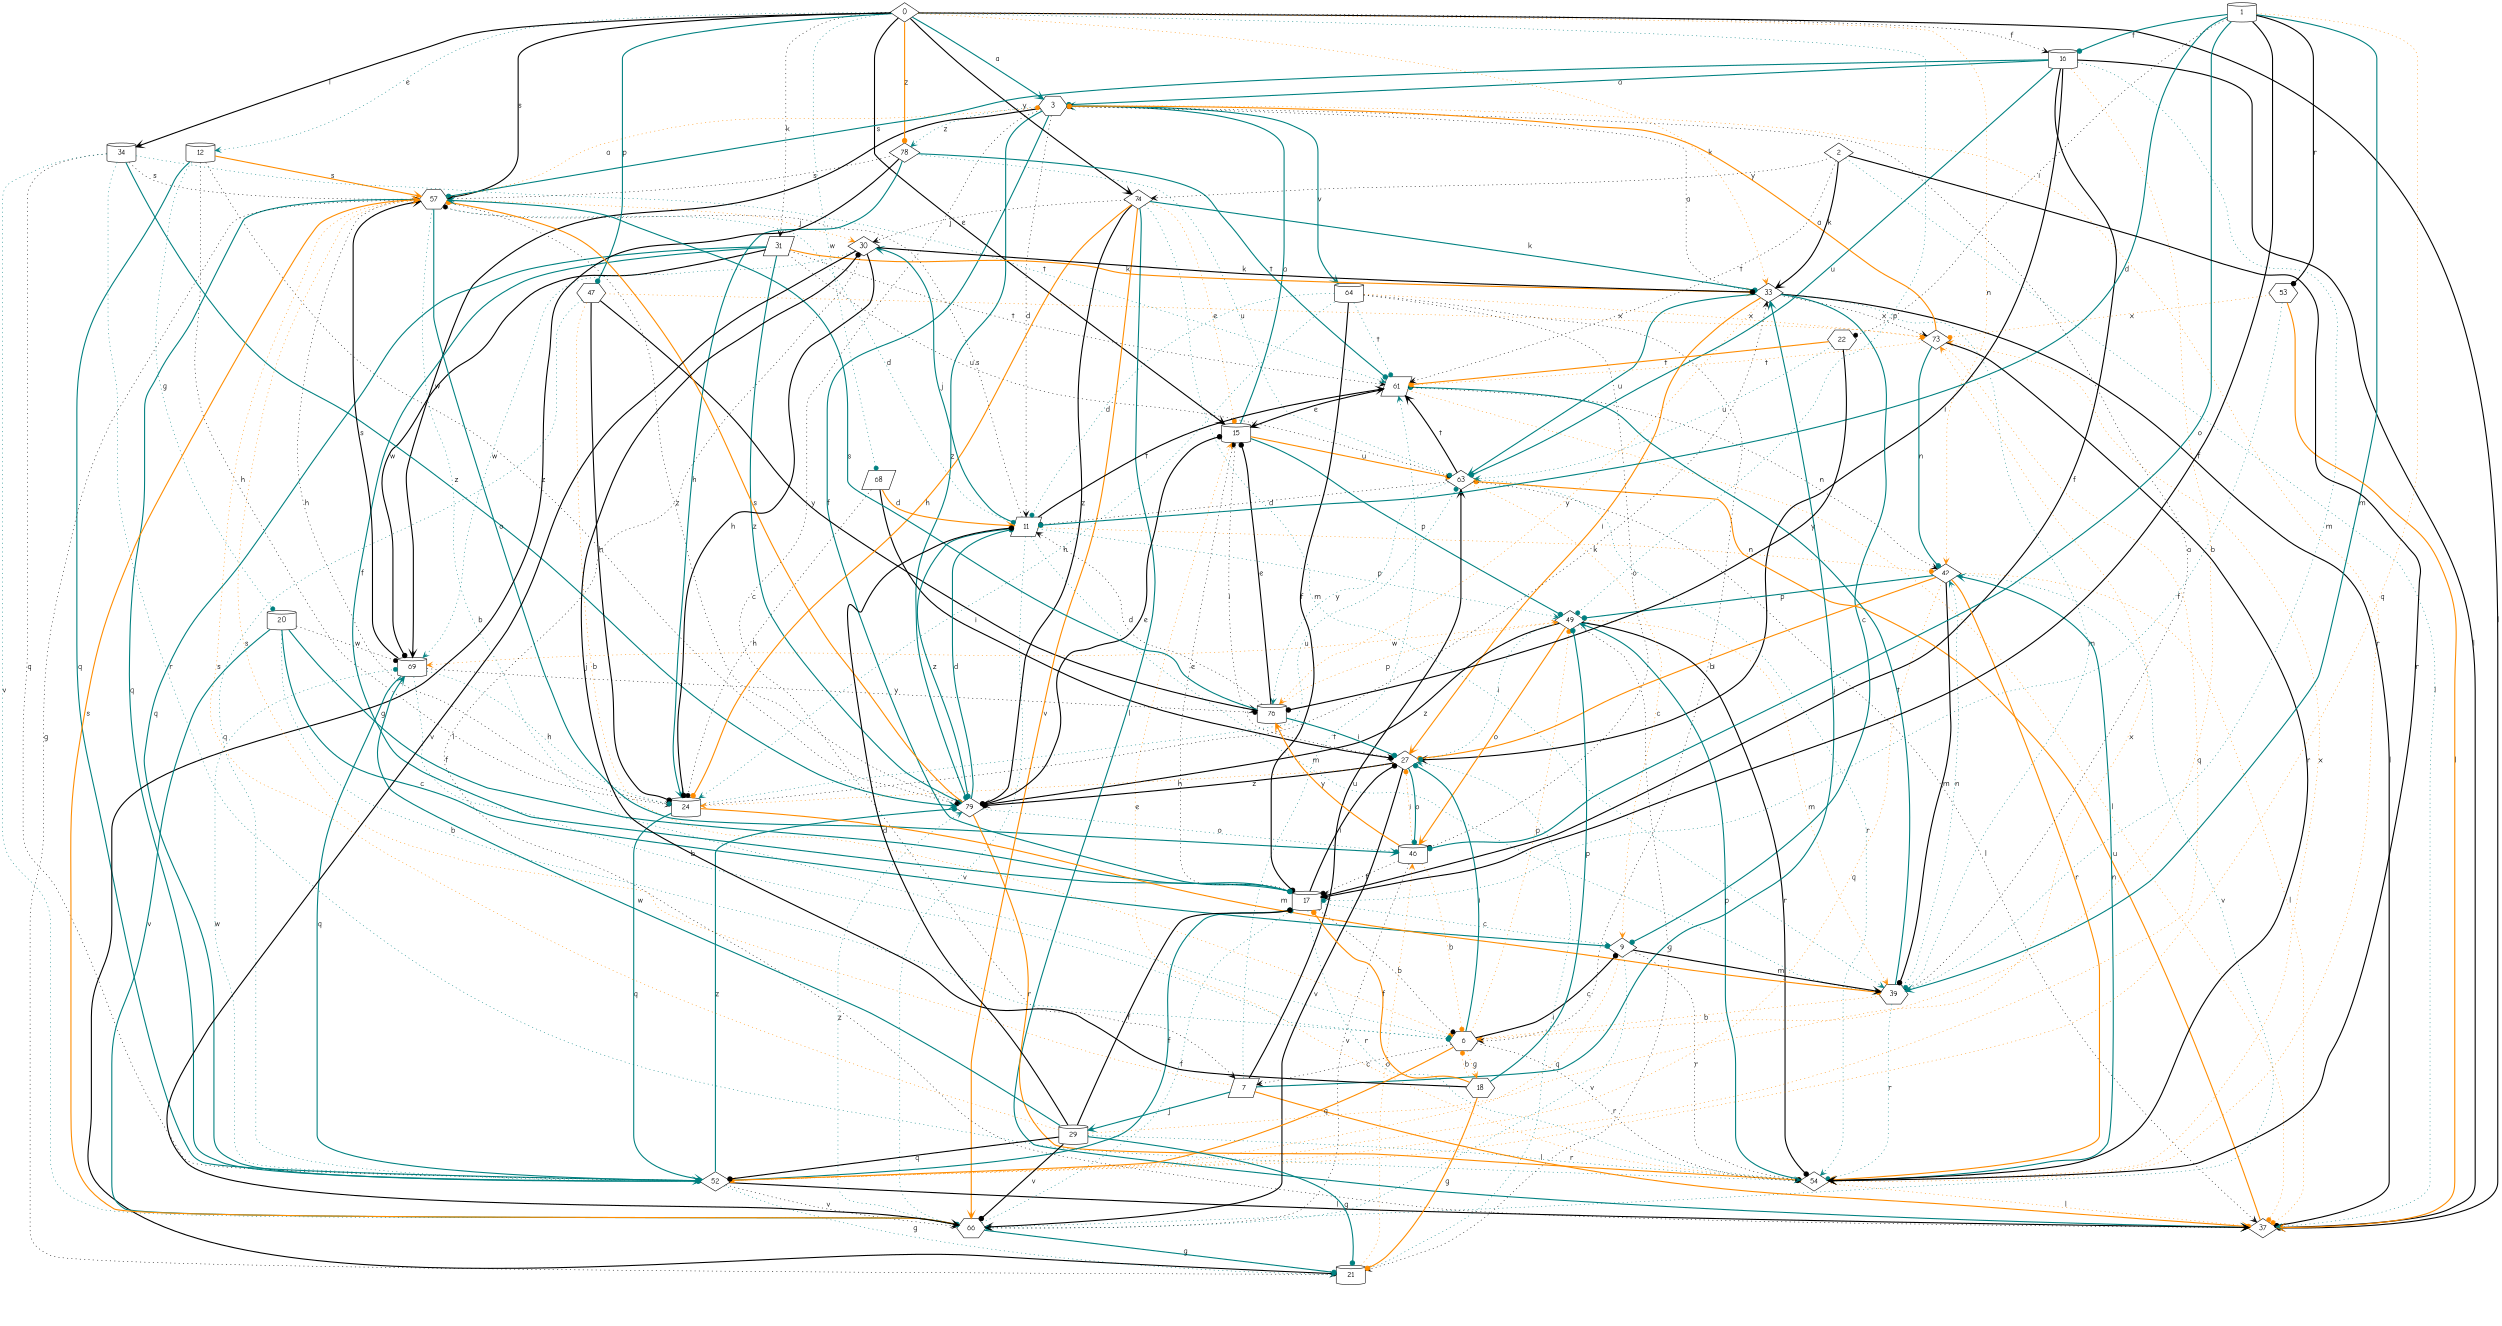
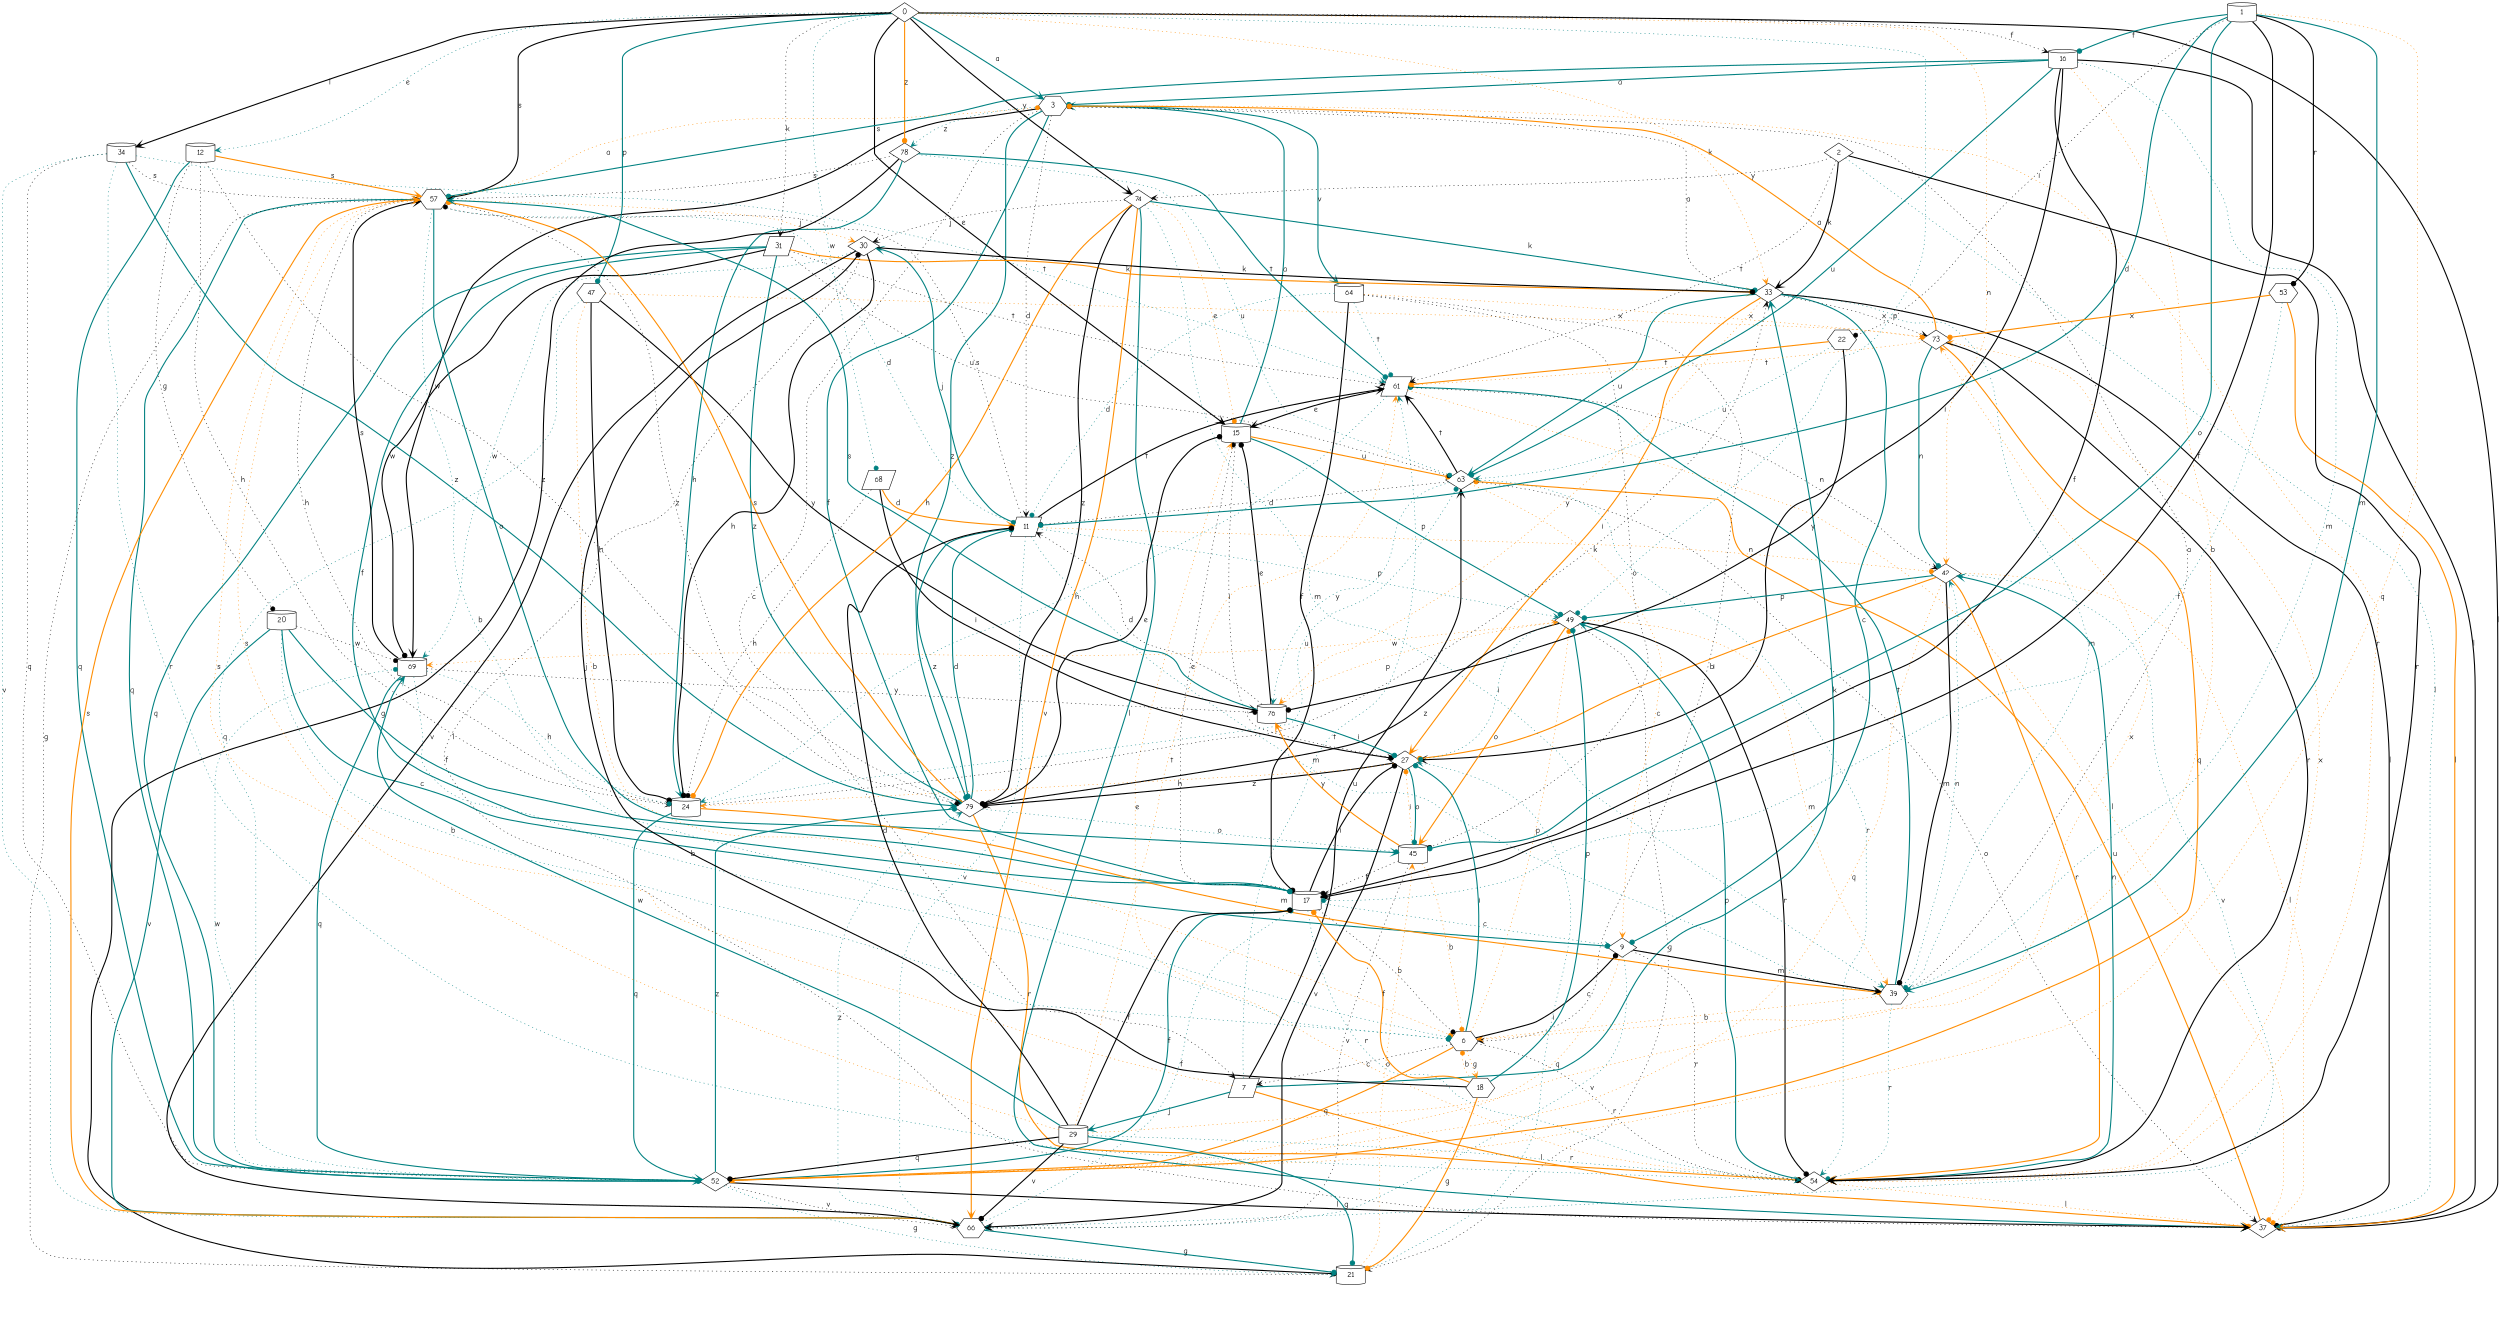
(2119, 315) -> (2119, 315)
(163, 396) -> (163, 396)
(1034, 566) -> (1068, 596)
(1835, 690) -> (1835, 690)
none -> (1168, 761)
(1413, 854) -> (1413, 854)
(1986, 854) -> (1986, 854)
(1810, 1077) -> (1810, 1077)
